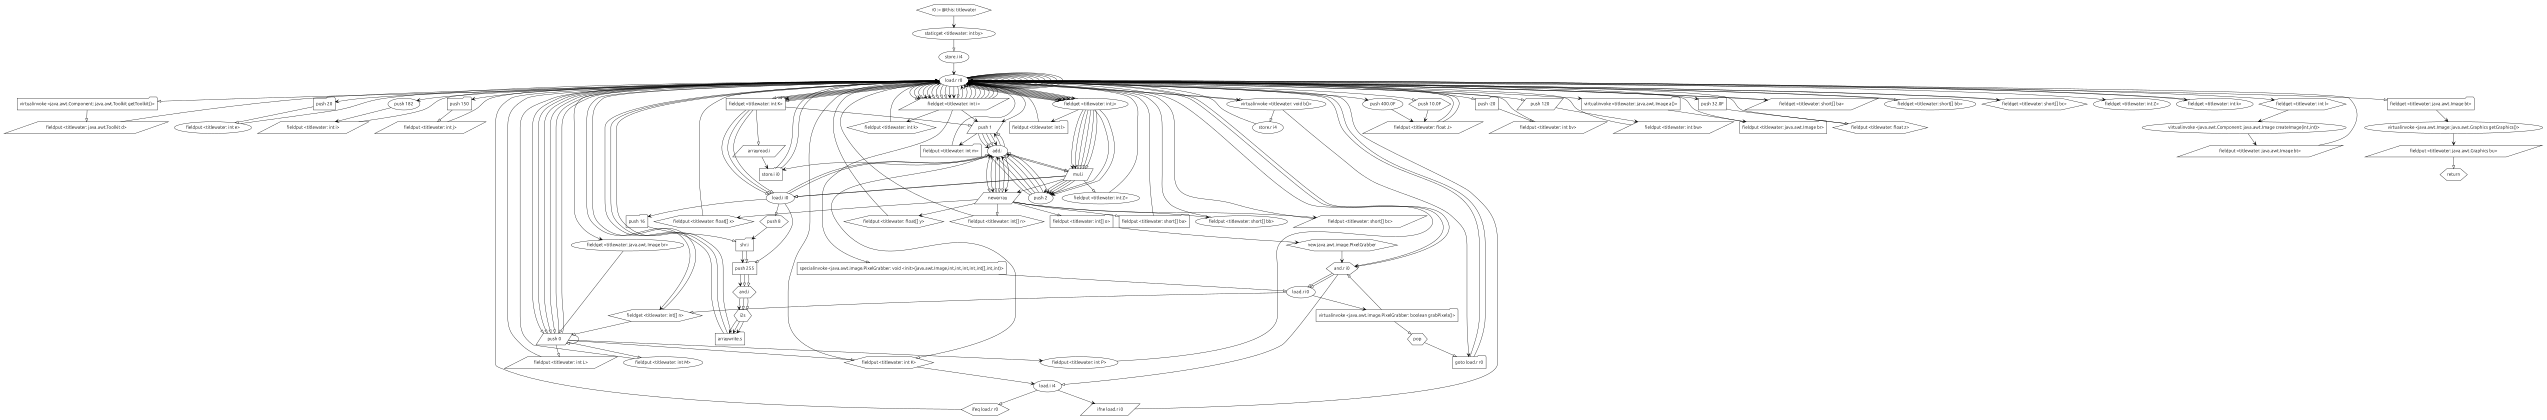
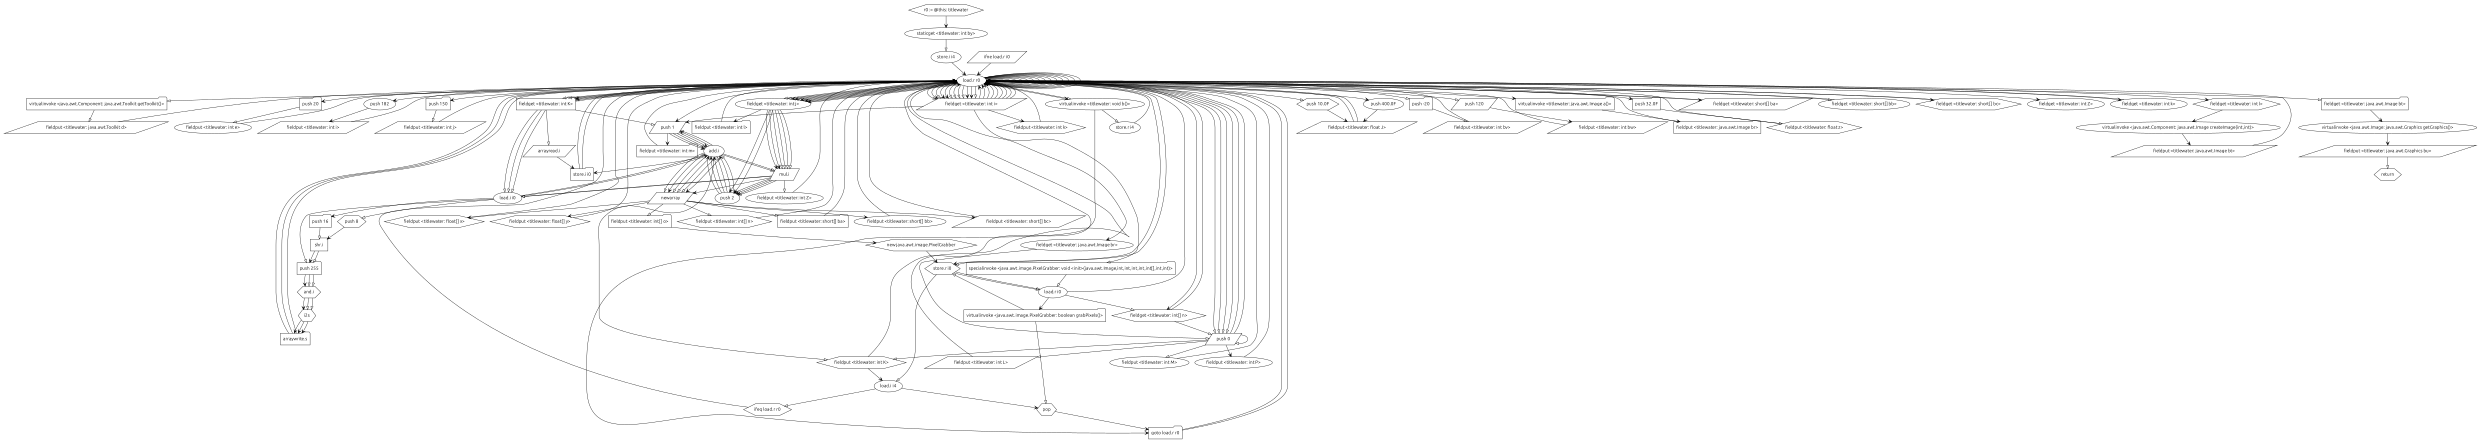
none -> (1184, 152)
(1342, 269) -> (942, 269)
(1439, 349) -> (1100, 420)
(1075, 396) -> (968, 398)
